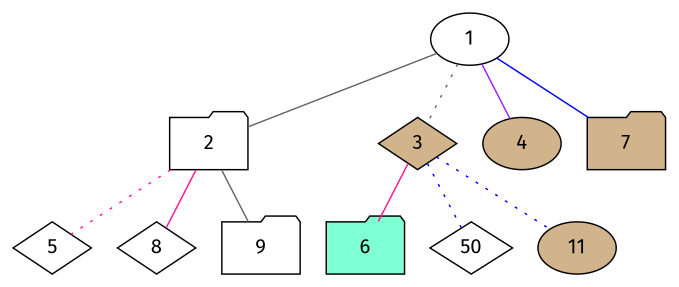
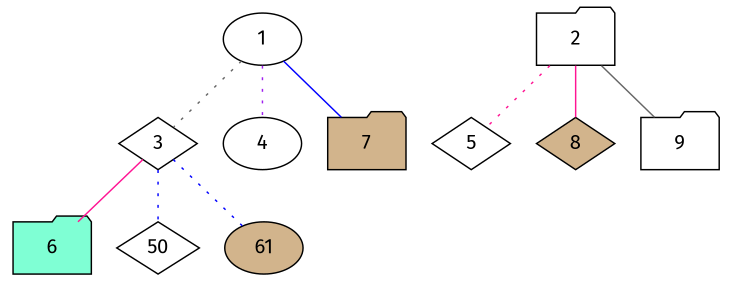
(342, 90) -> none
(496, 91) -> (262, 91)
(418, 144) -> (158, 144)
(522, 144) -> (262, 144)
(157, 248) -> (576, 144)
(577, 248) -> (264, 248)
